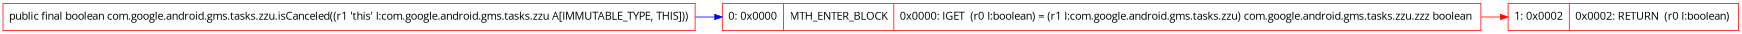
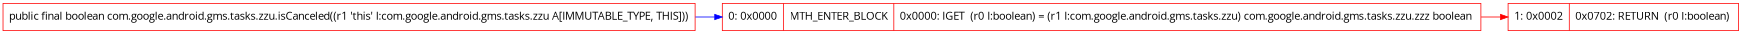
(1654, 17) -> (1654, 17)
